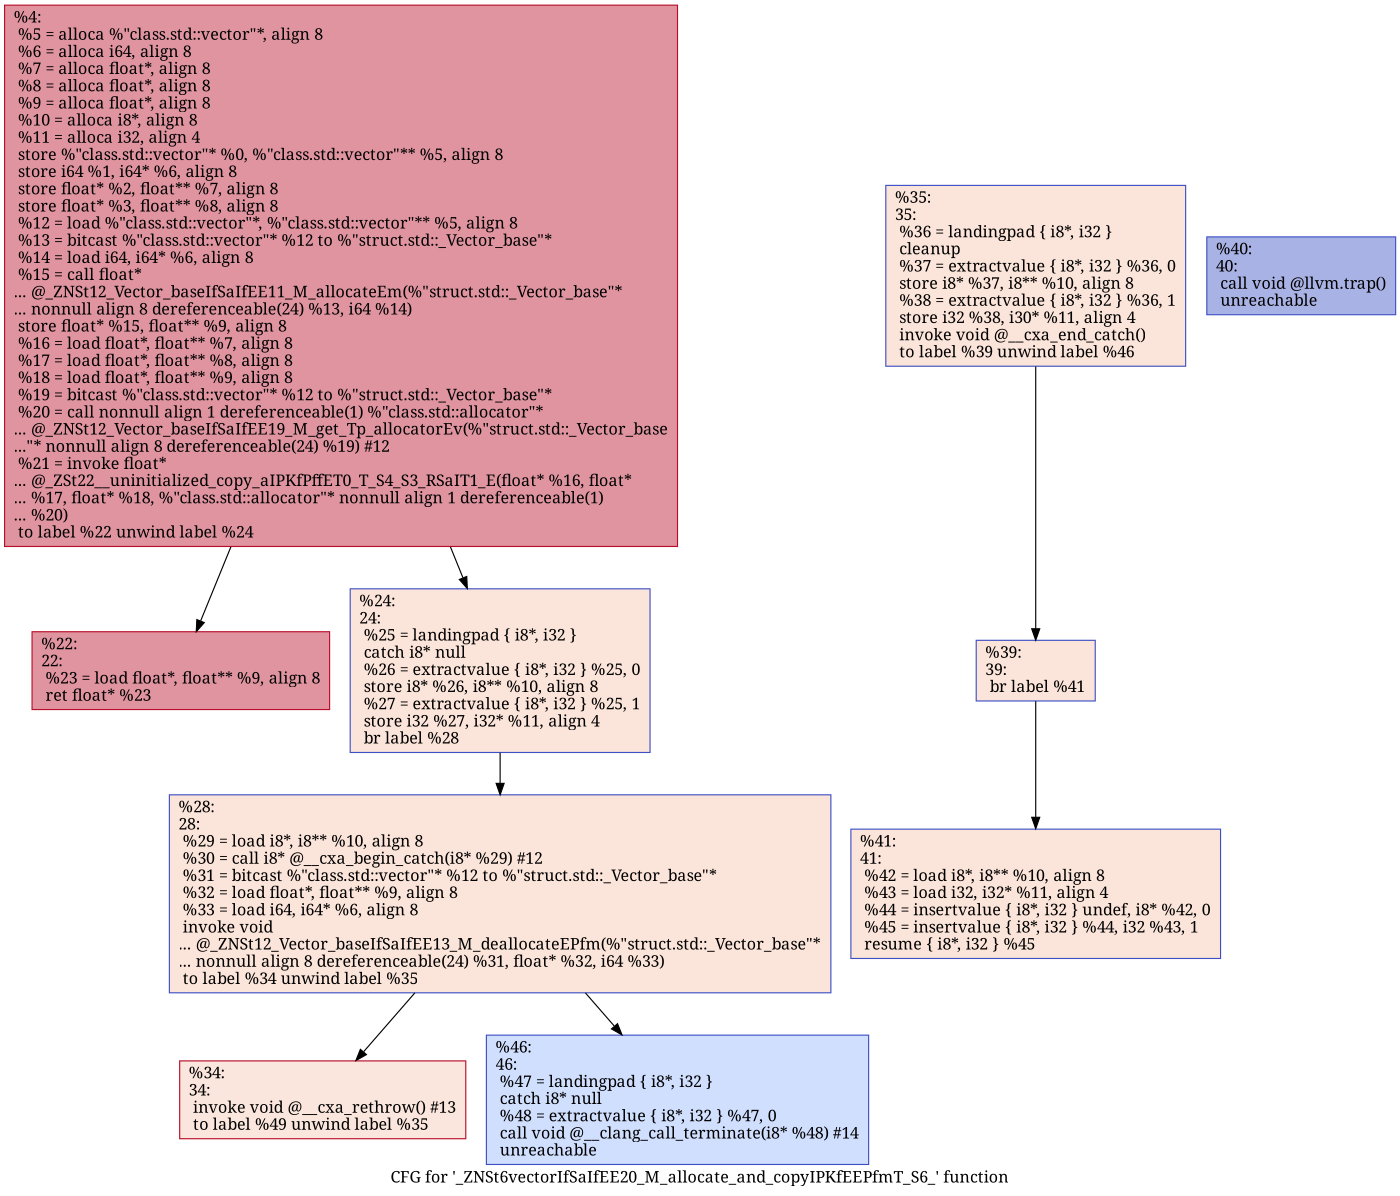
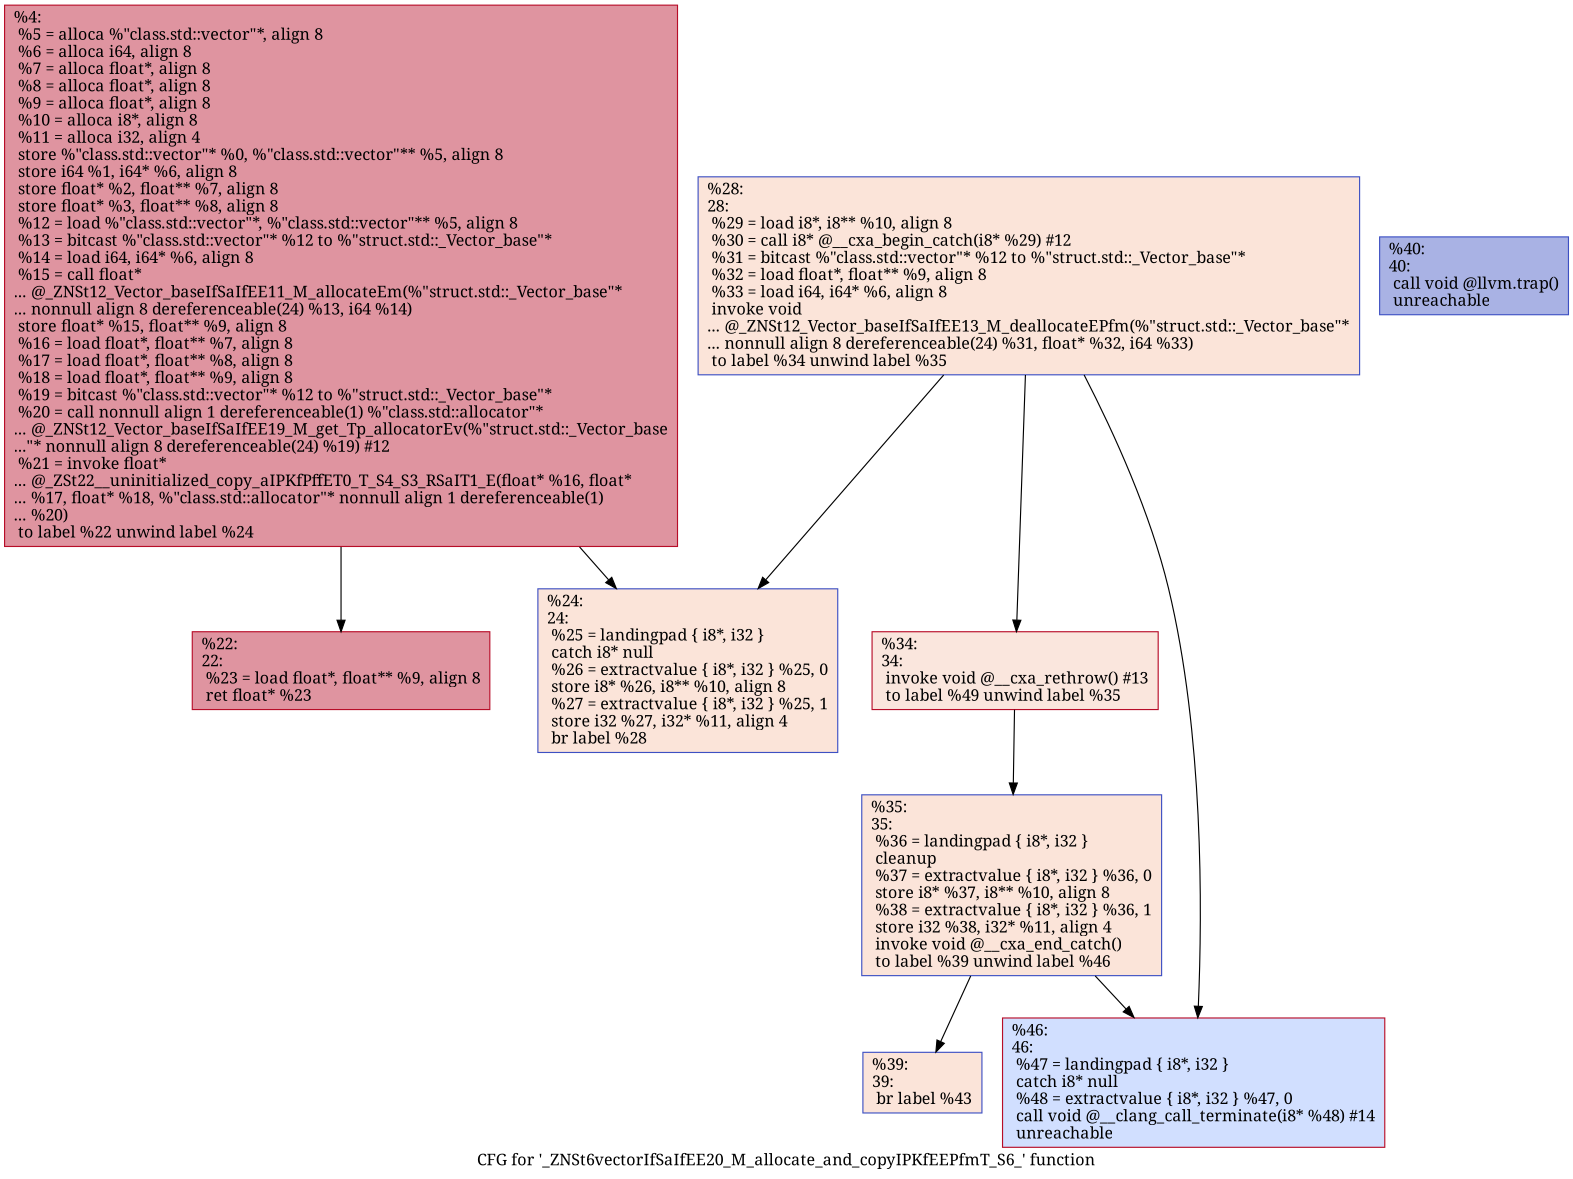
(1016, 318) -> (992, 928)
(1036, 687) -> (922, 1099)
none -> (1014, 746)
(500, 768) -> (855, 477)
(1036, 894) -> none
none -> (1111, 992)
(678, 1100) -> (1194, 1083)
